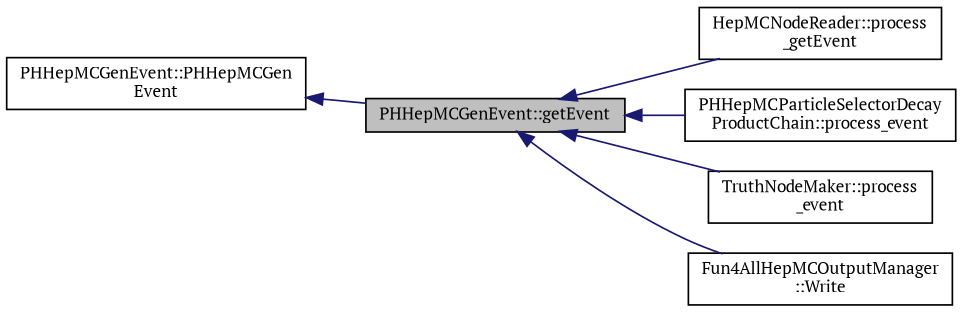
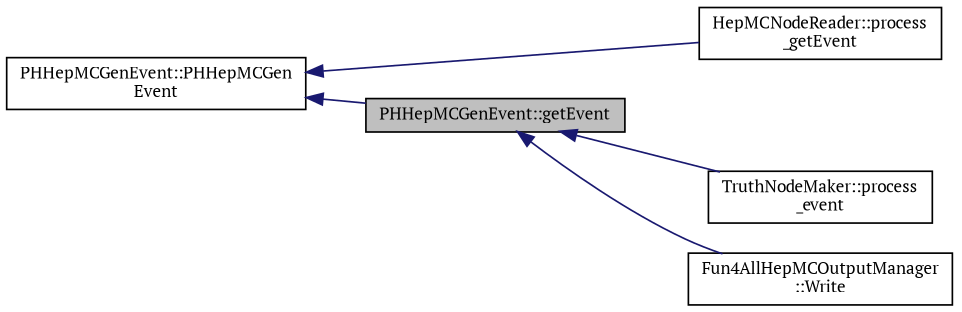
(648, 77) -> (511, 57)
(820, 115) -> none
